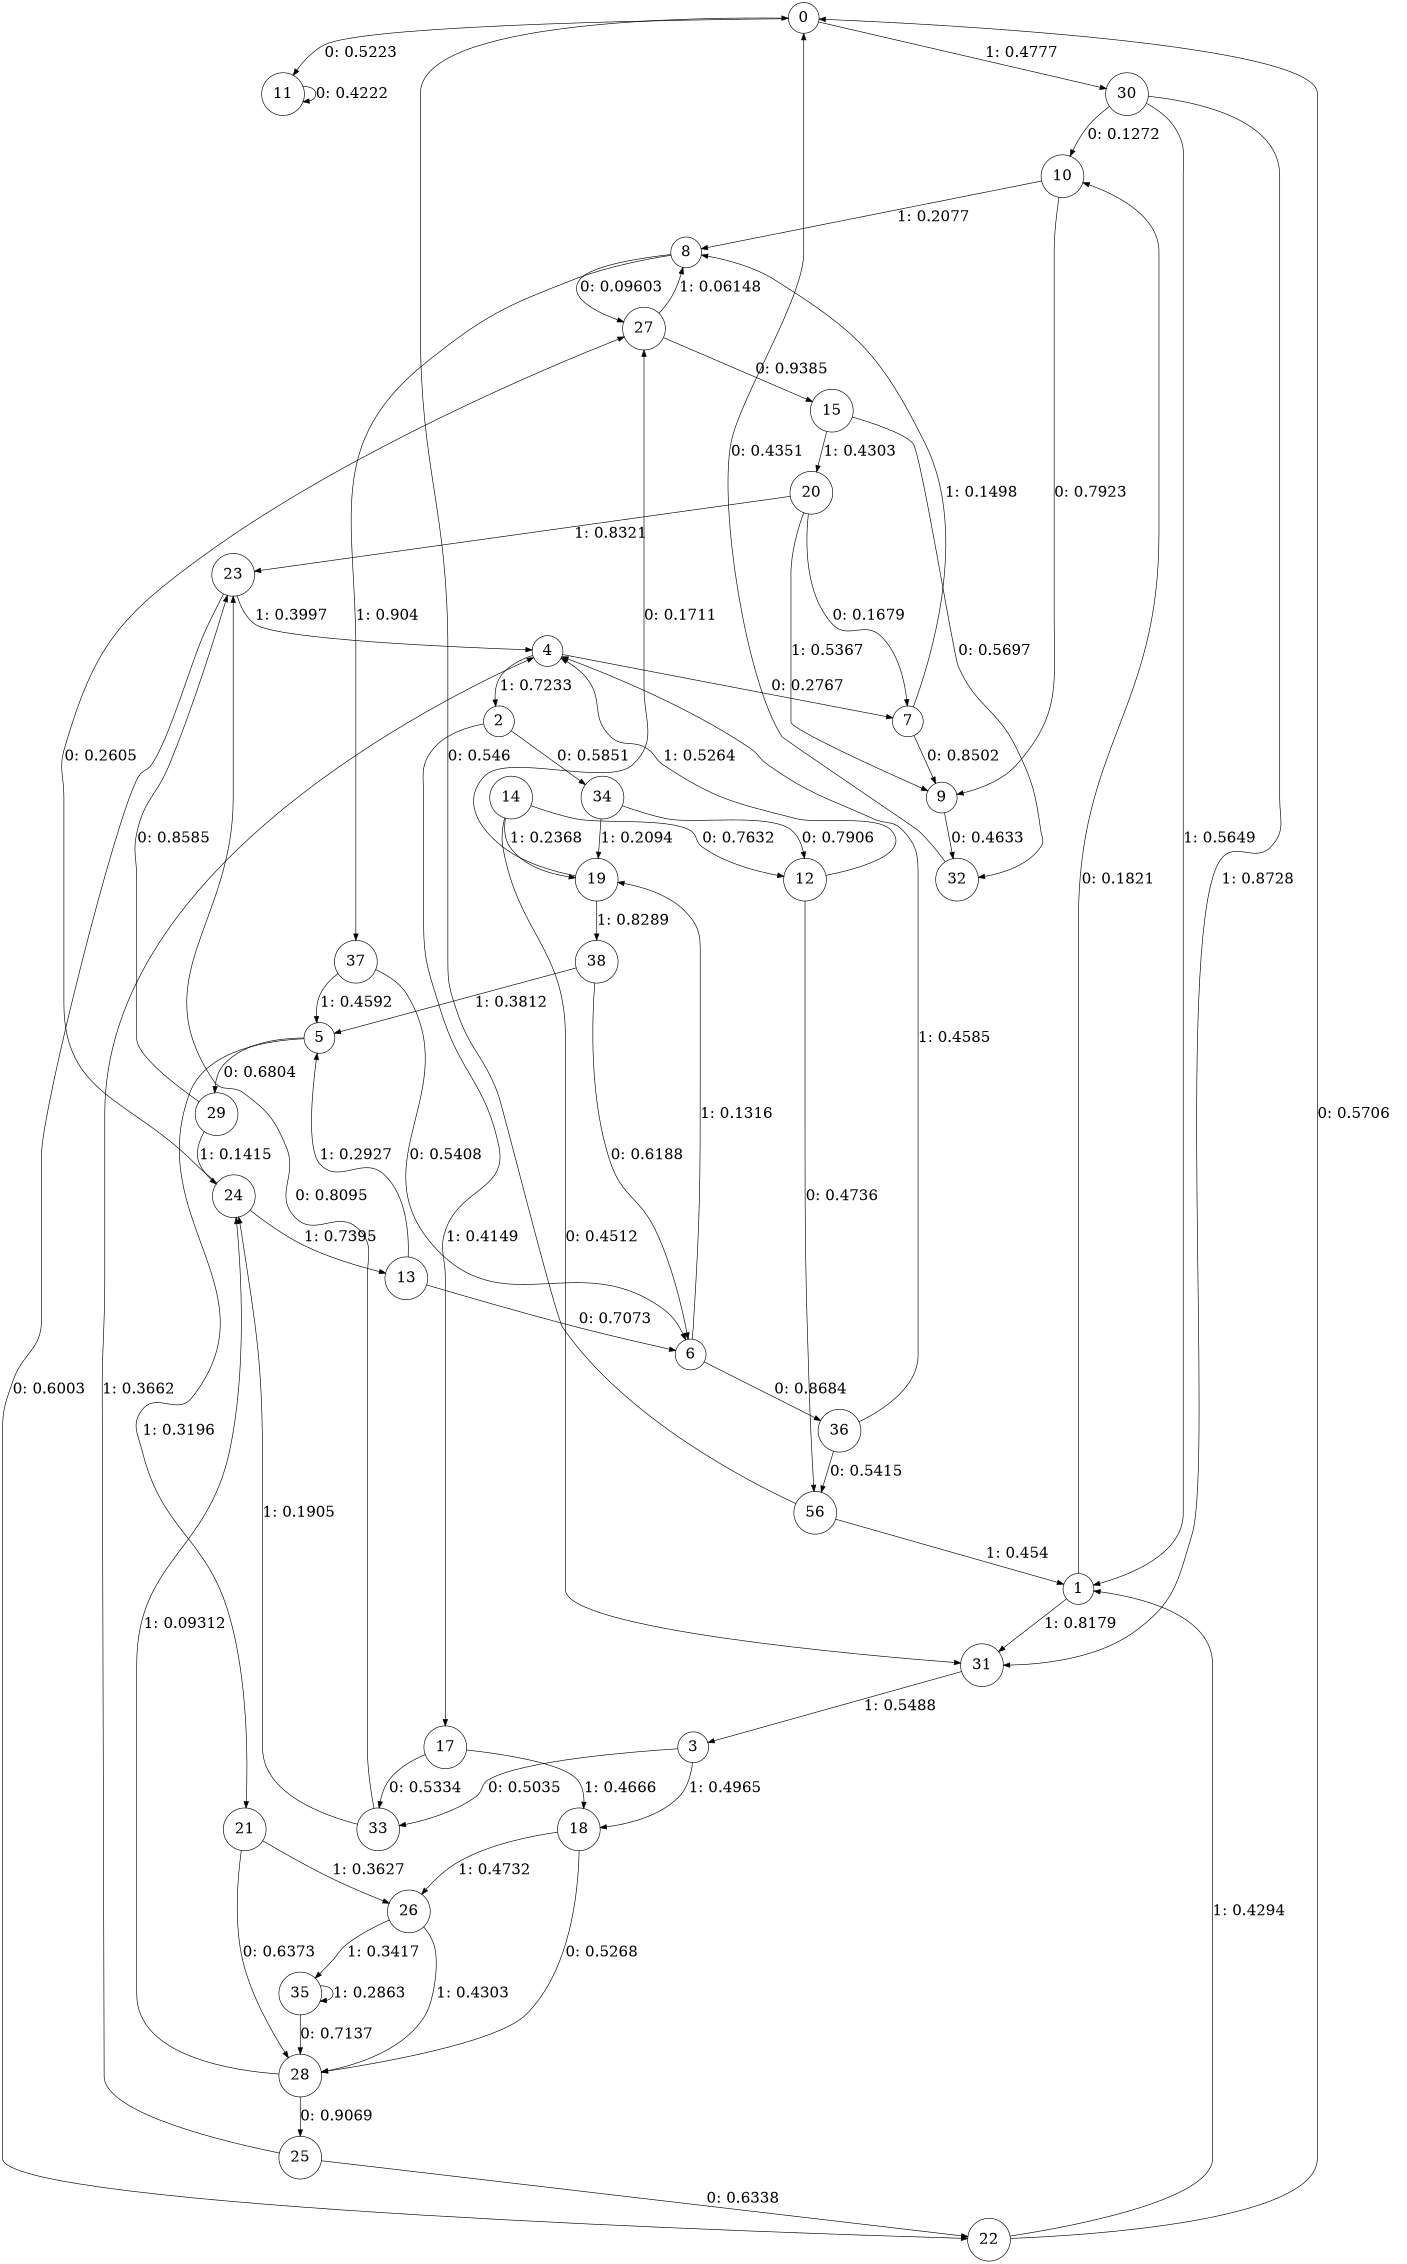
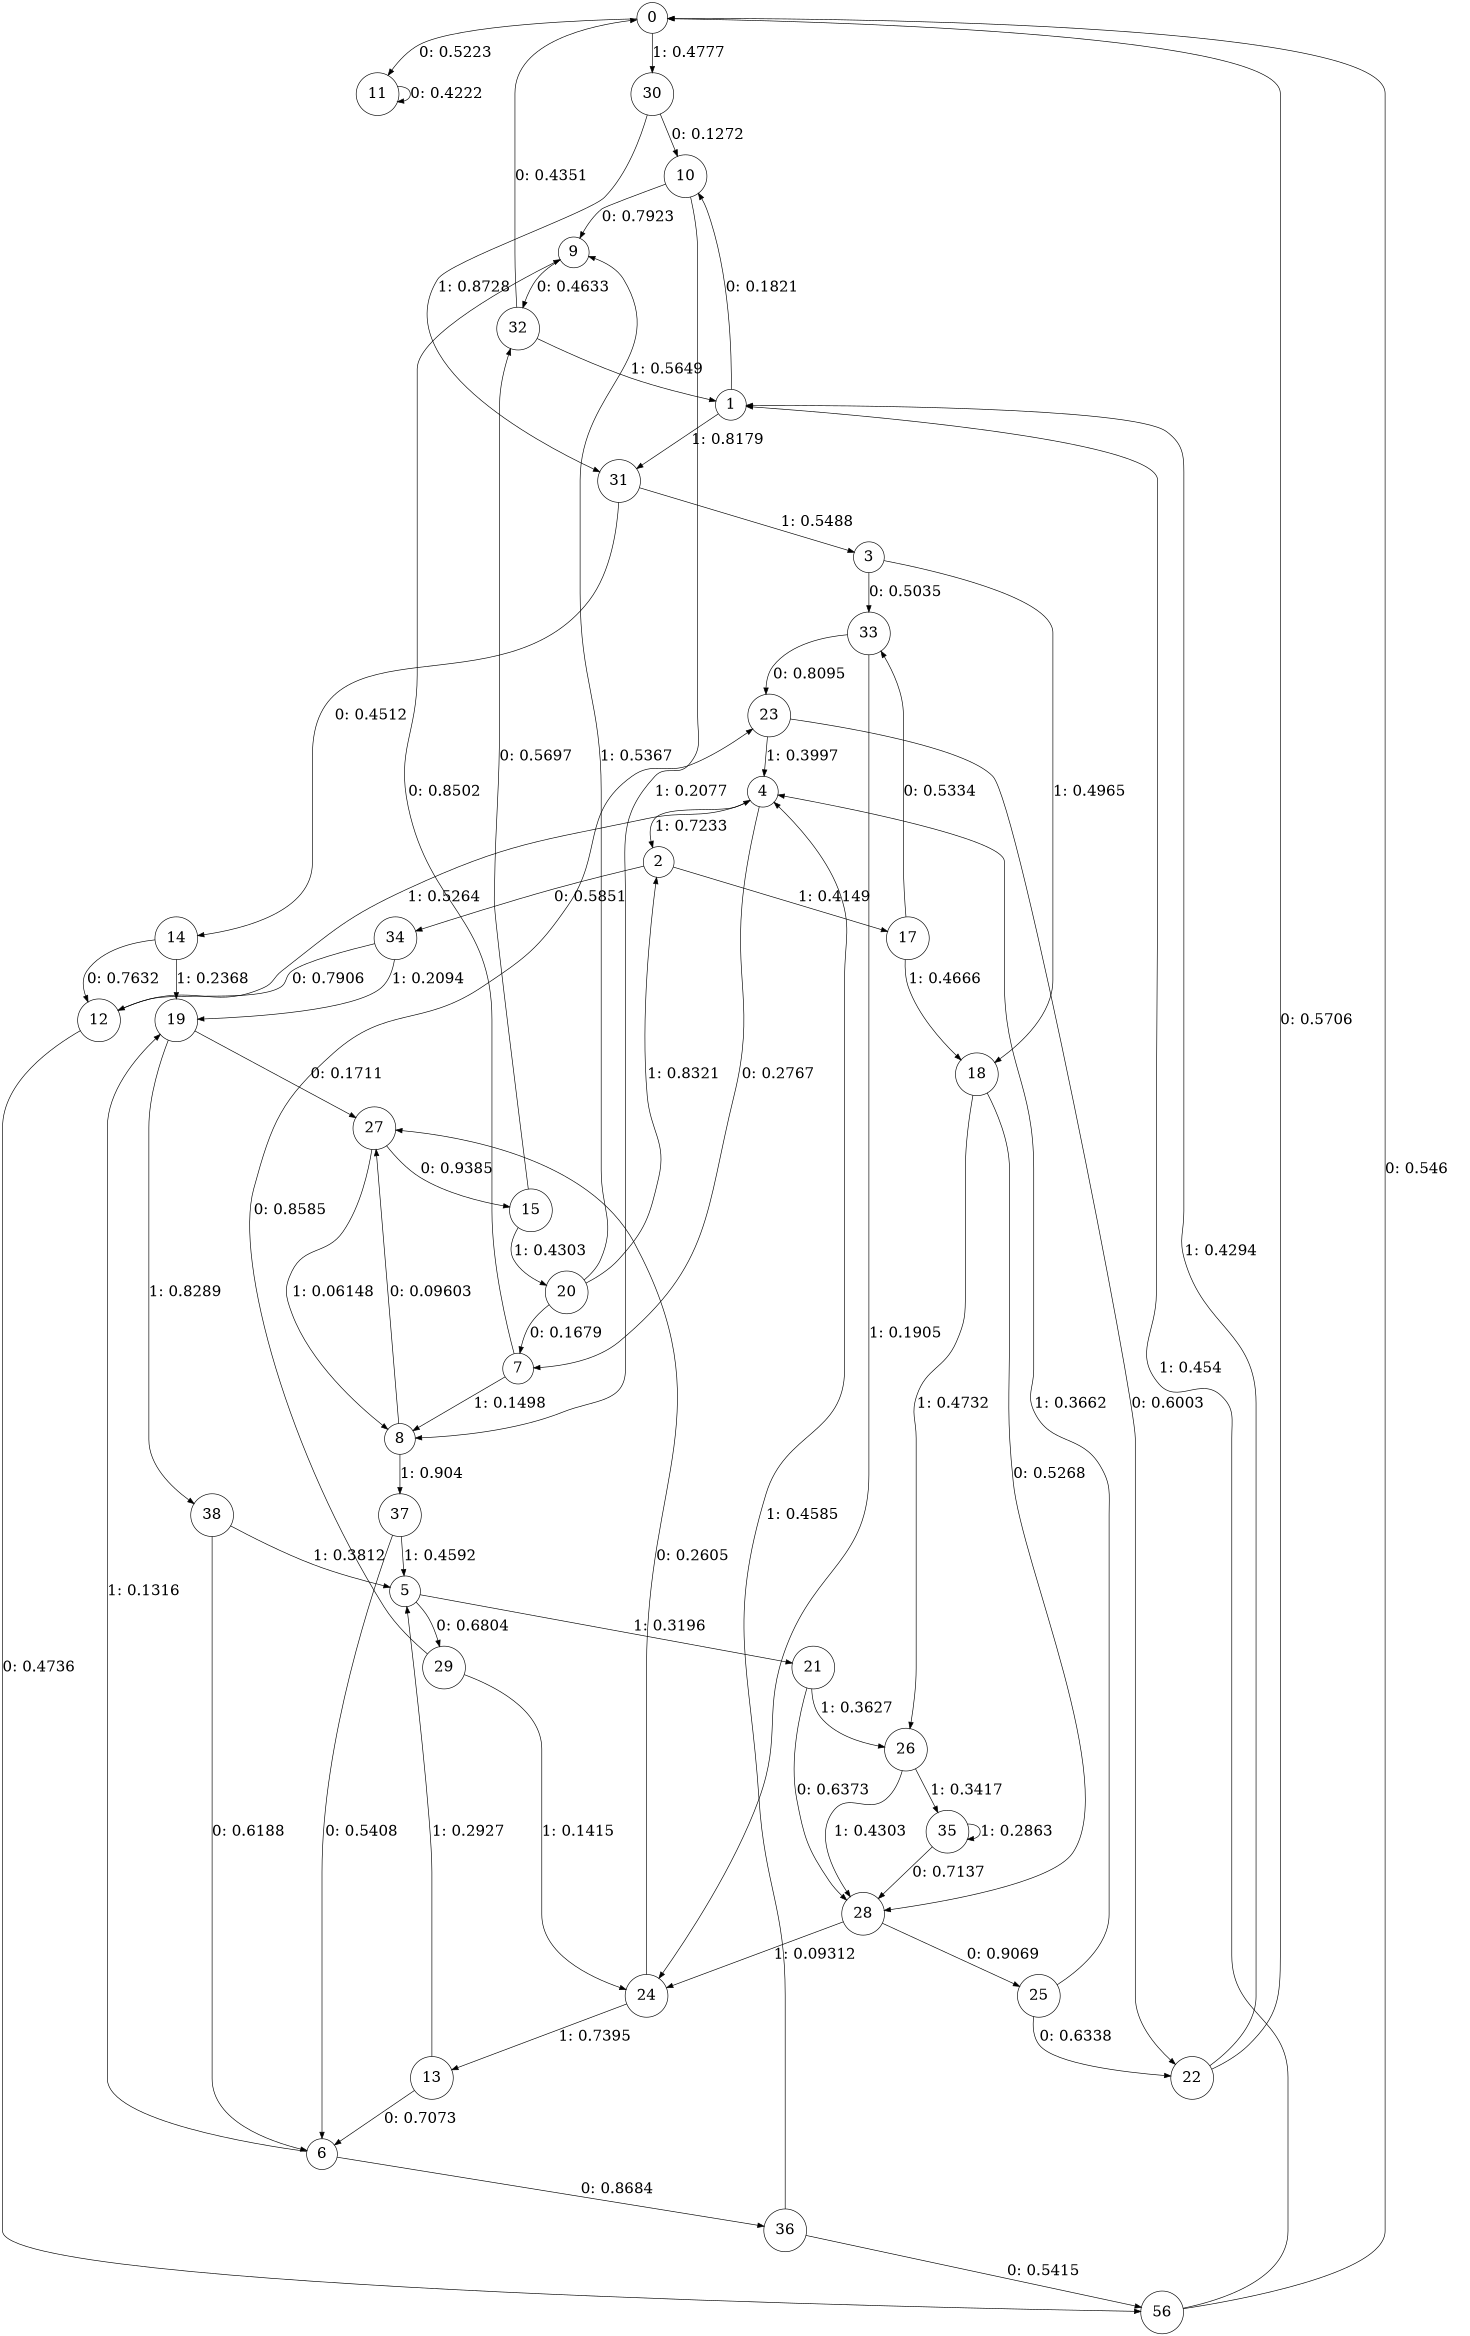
(526, 533) -> (648, 1098)
(1183, 859) -> (626, 376)
(565, 1398) -> (365, 679)
